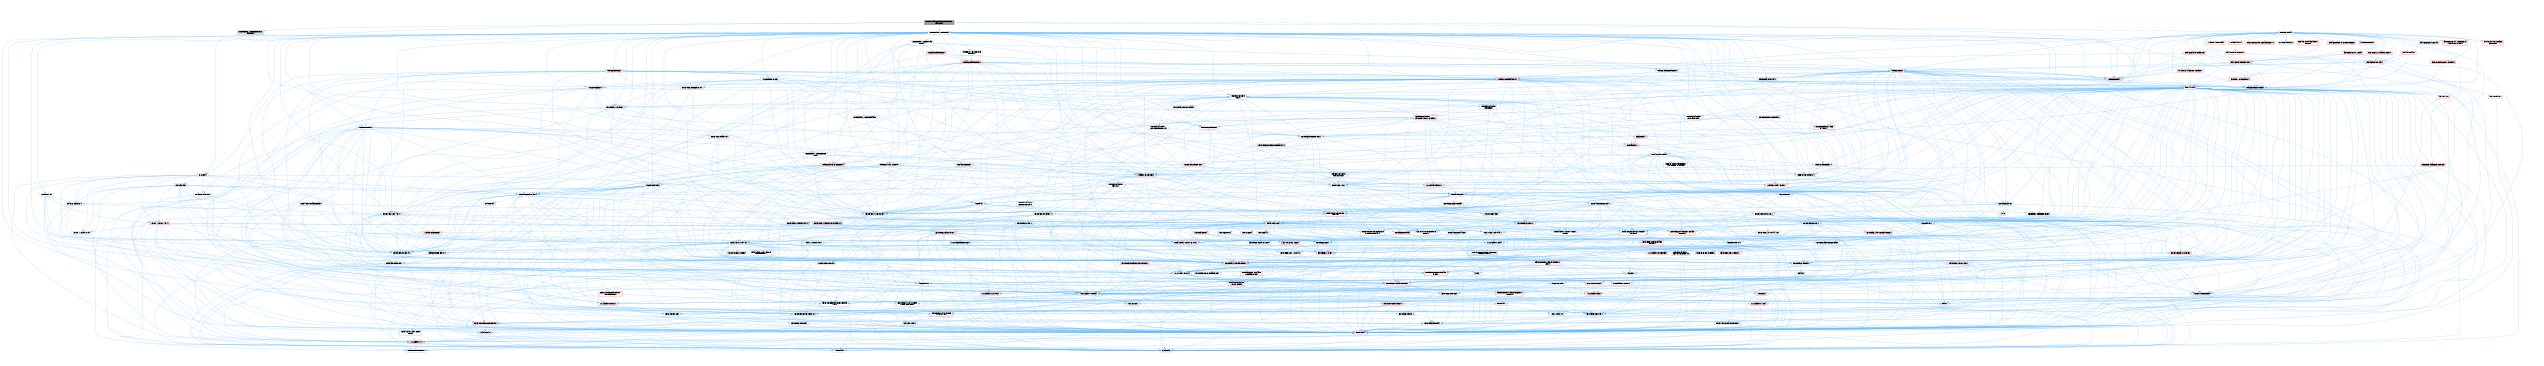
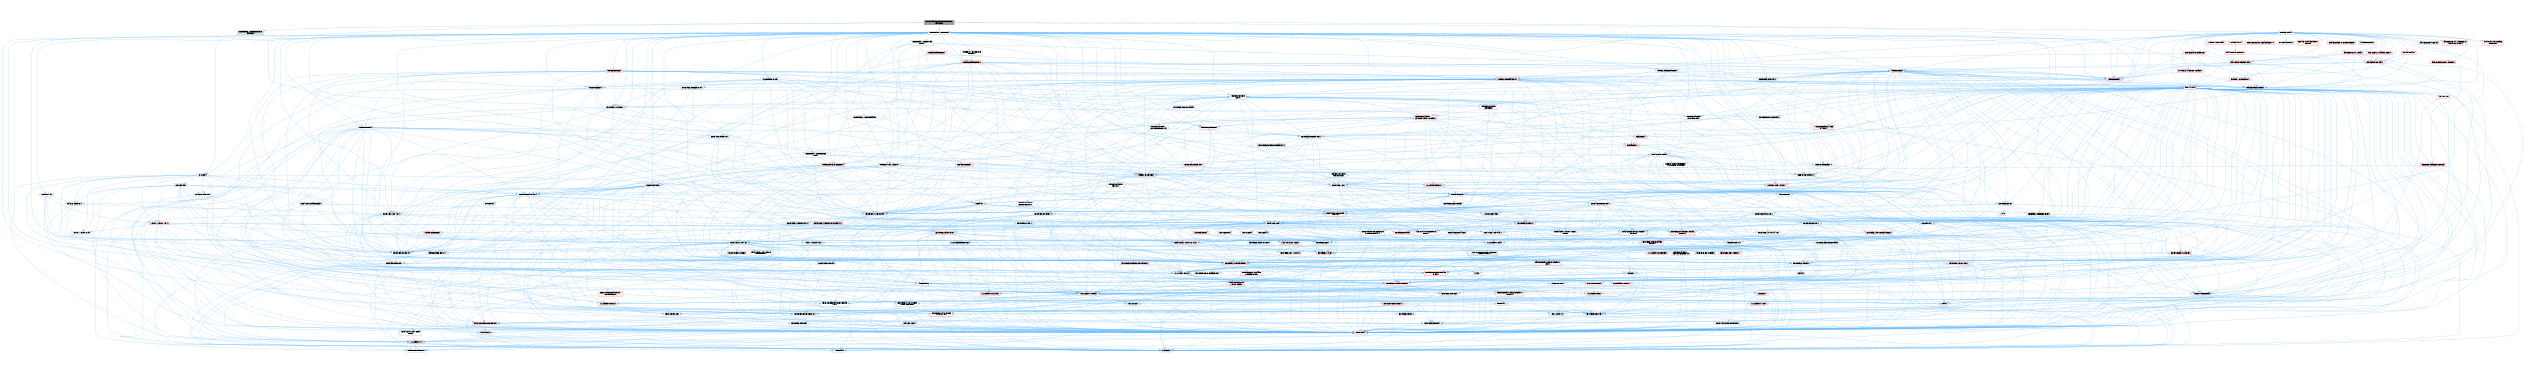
(2495, 97) -> none
